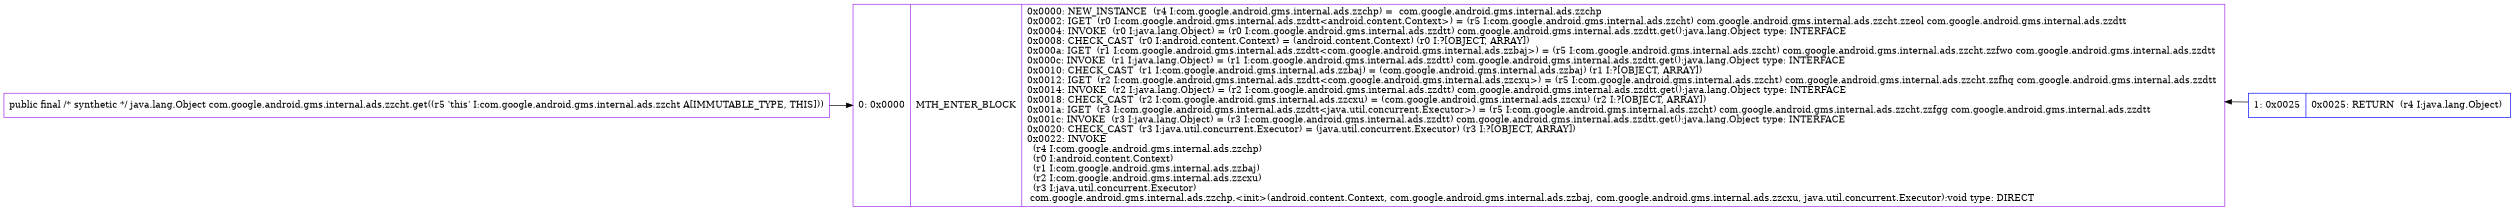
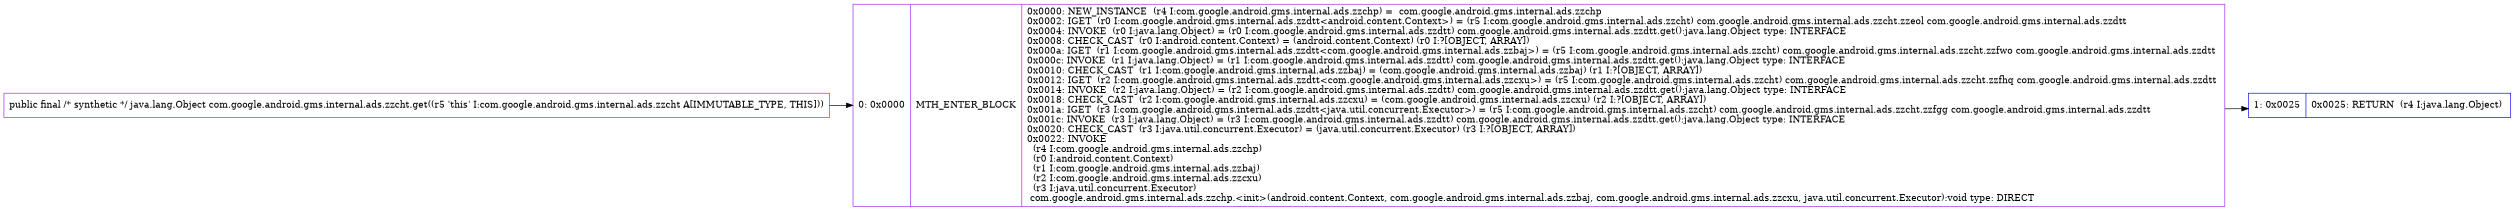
(2240, 102) -> (2233, 109)
